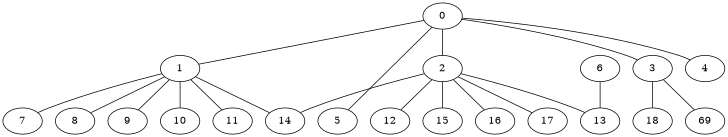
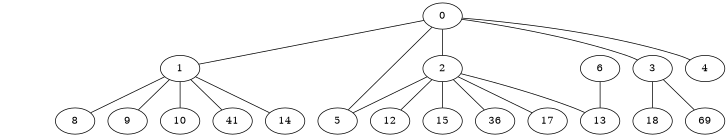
(359, 92) -> (390, 95)
(23, 121) -> none
(233, 121) -> (233, 121)
(495, 121) -> (495, 121)
